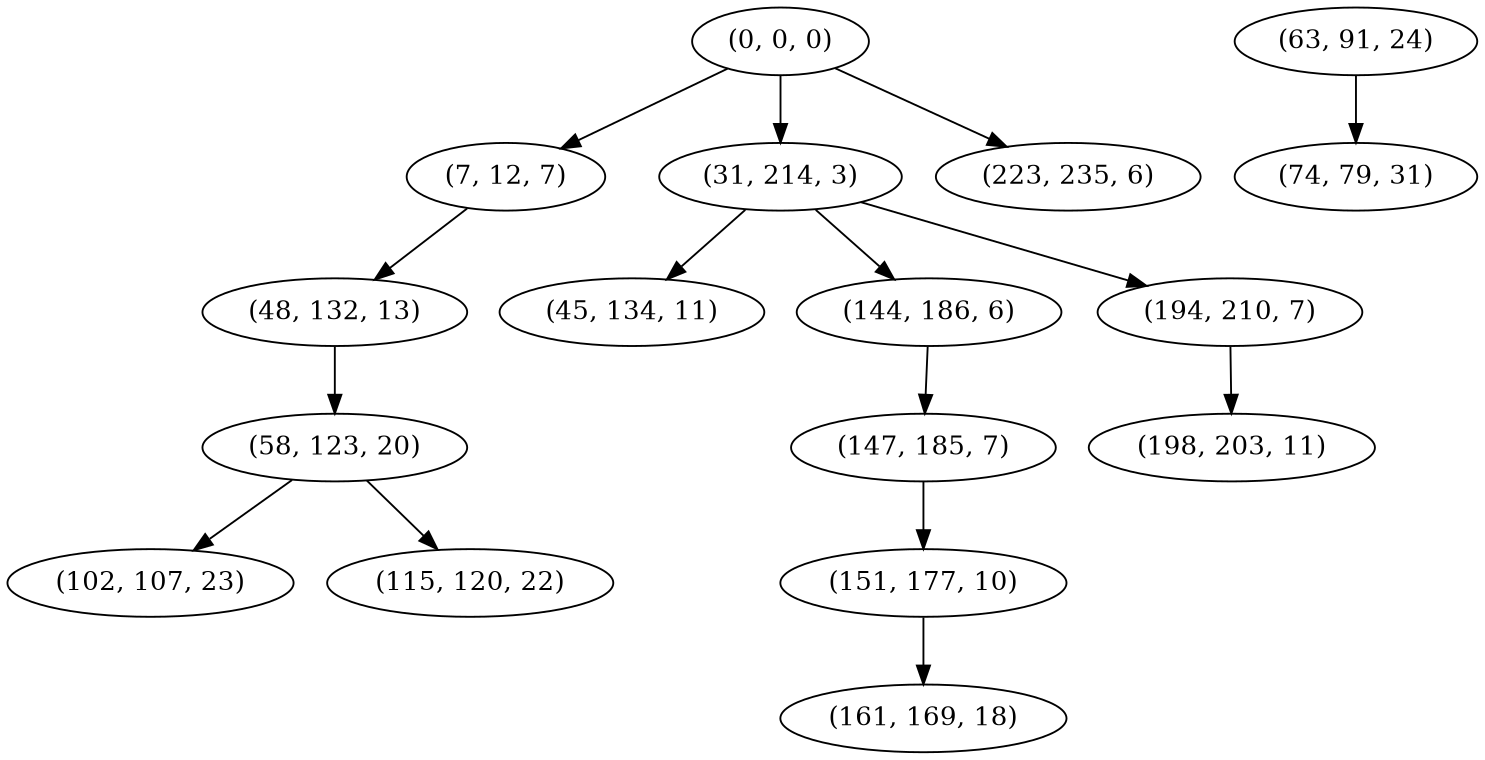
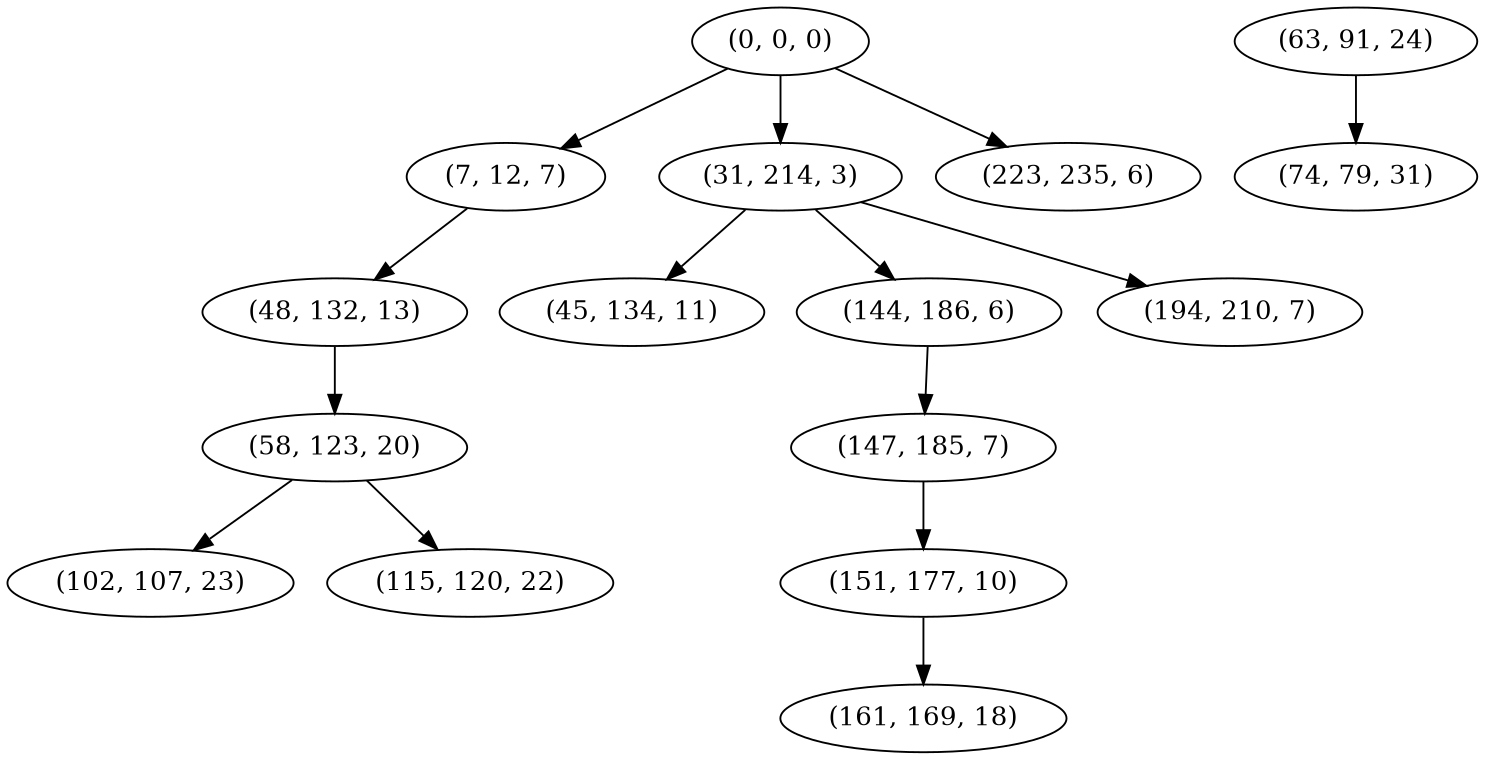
(1232, 448) -> none
